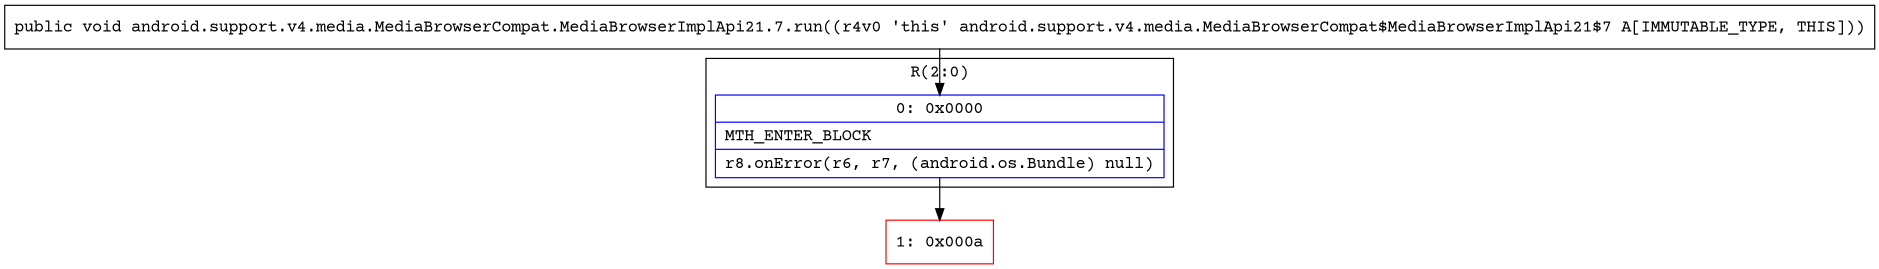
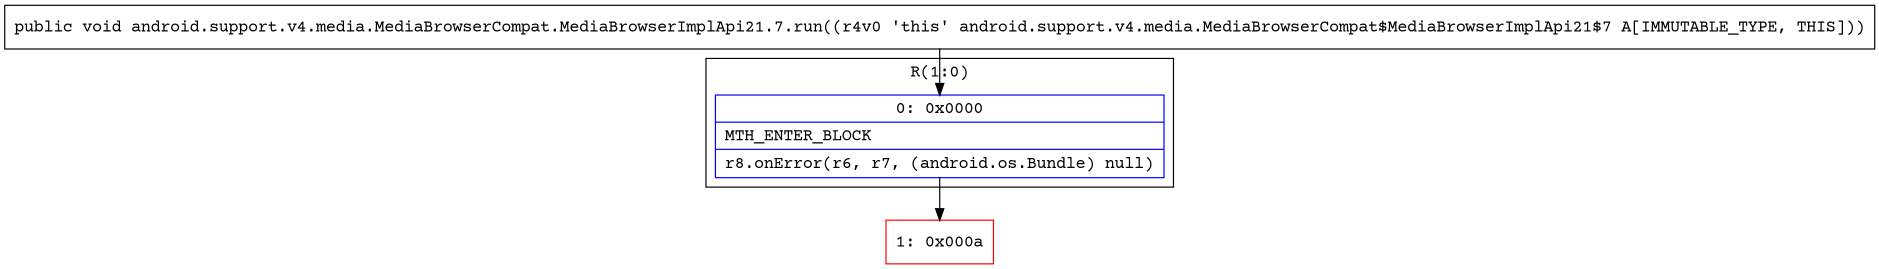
(940, 72) -> (940, 72)
